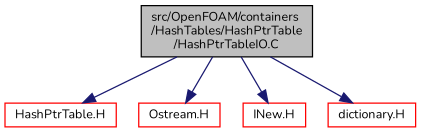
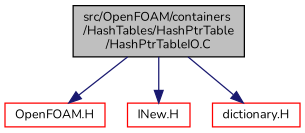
(61, 115) -> none
(179, 115) -> (55, 115)
